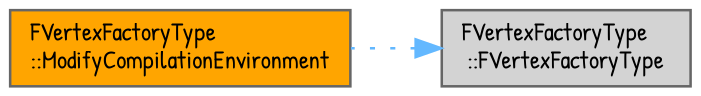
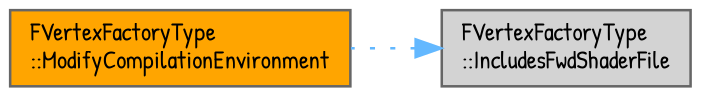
(566, 48) -> (566, 48)
